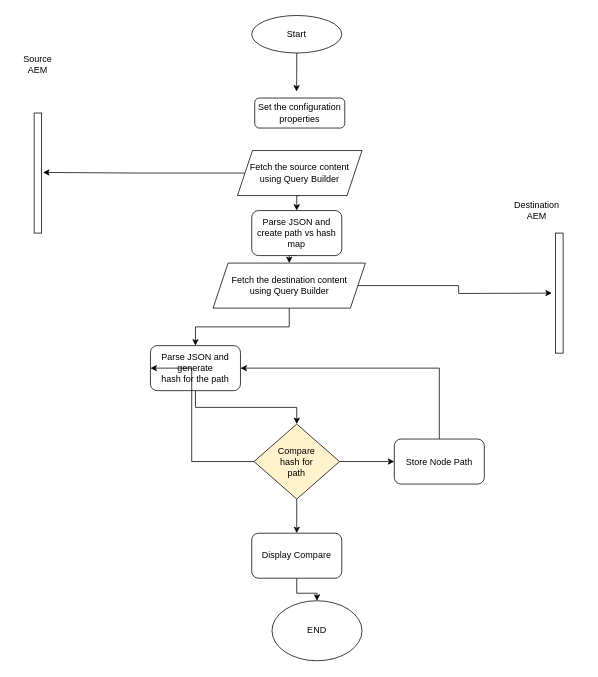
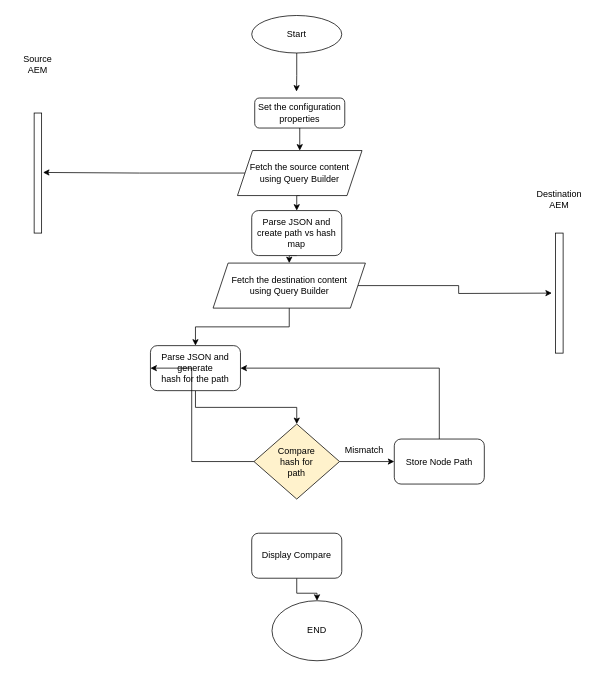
none -> (300, 136)
(537, 210) -> (559, 199)
none -> (364, 450)
(297, 513) -> none
